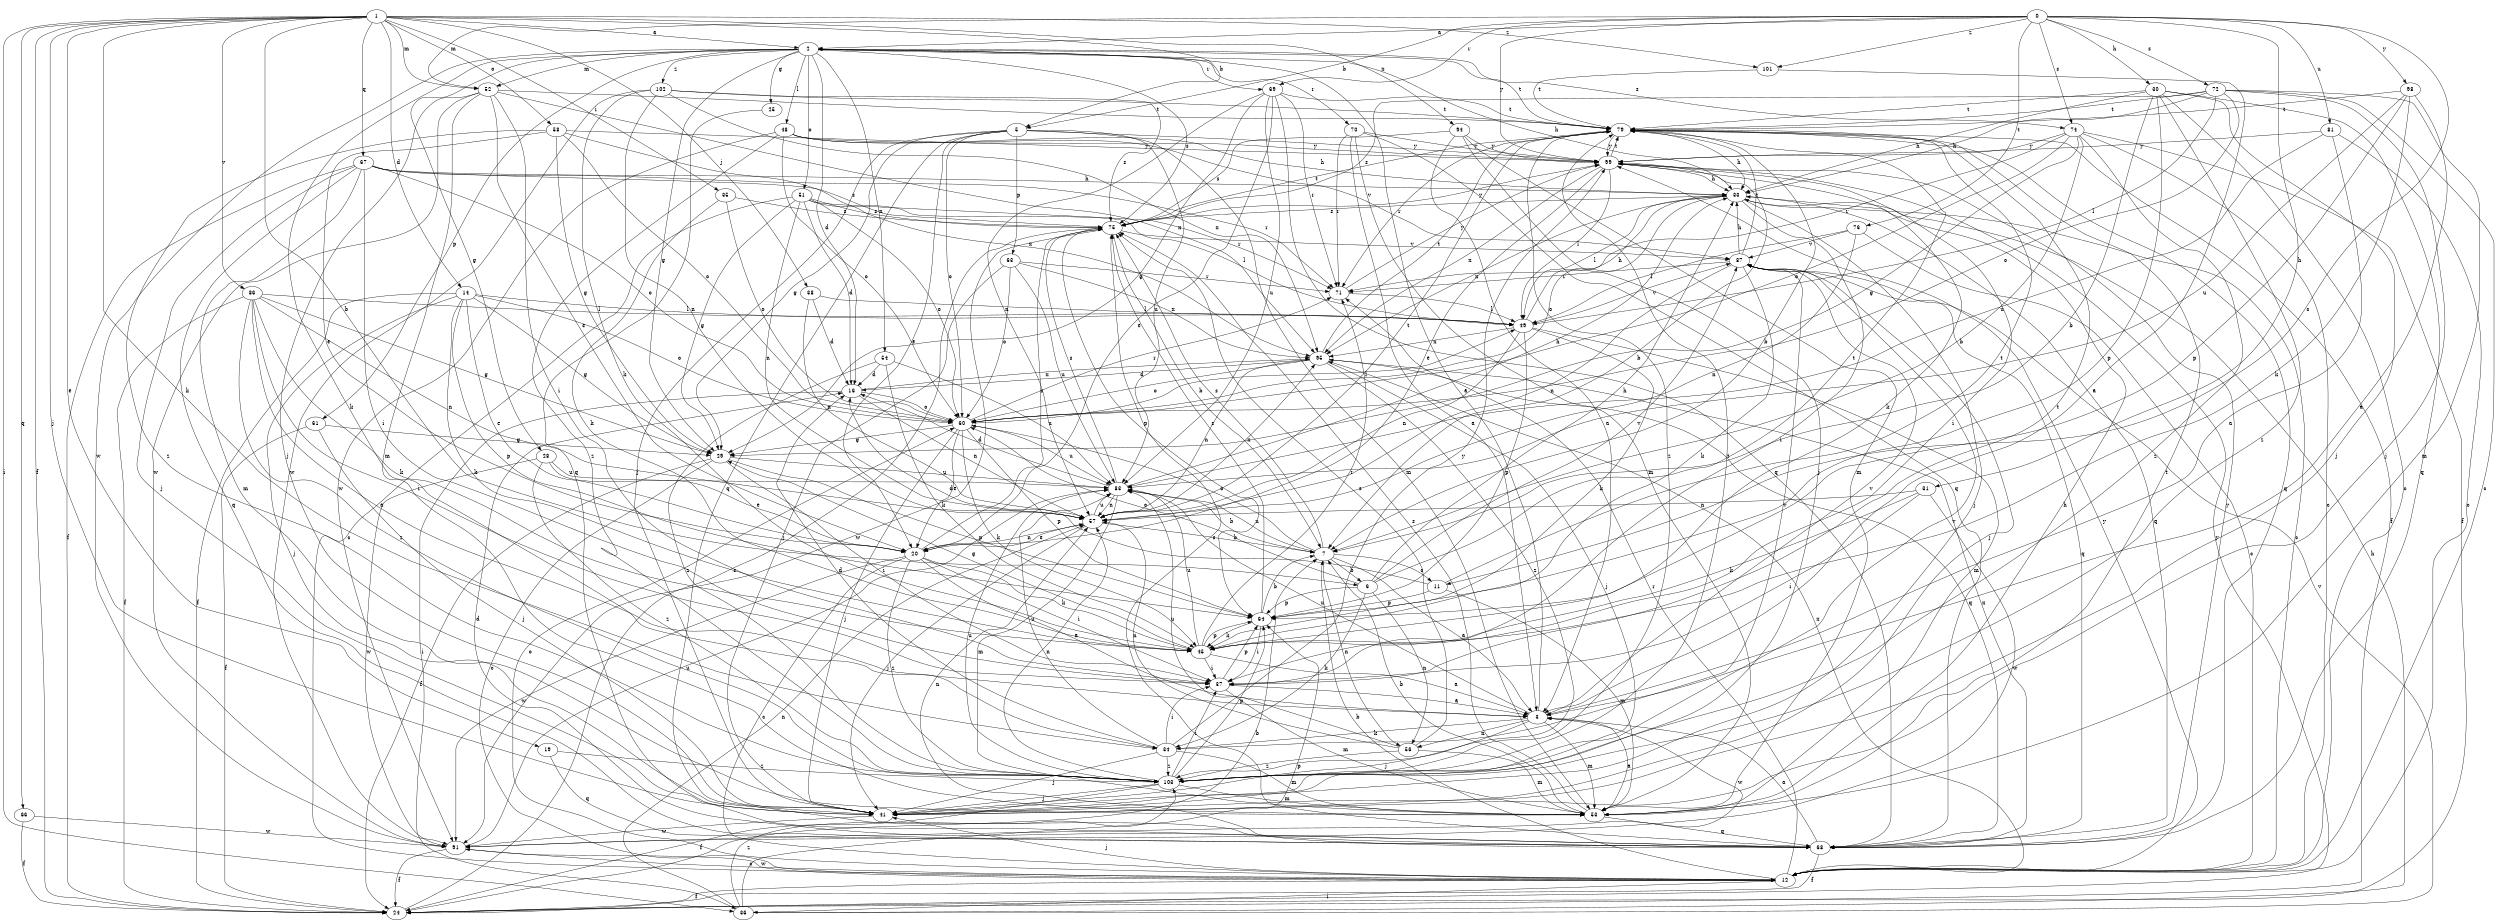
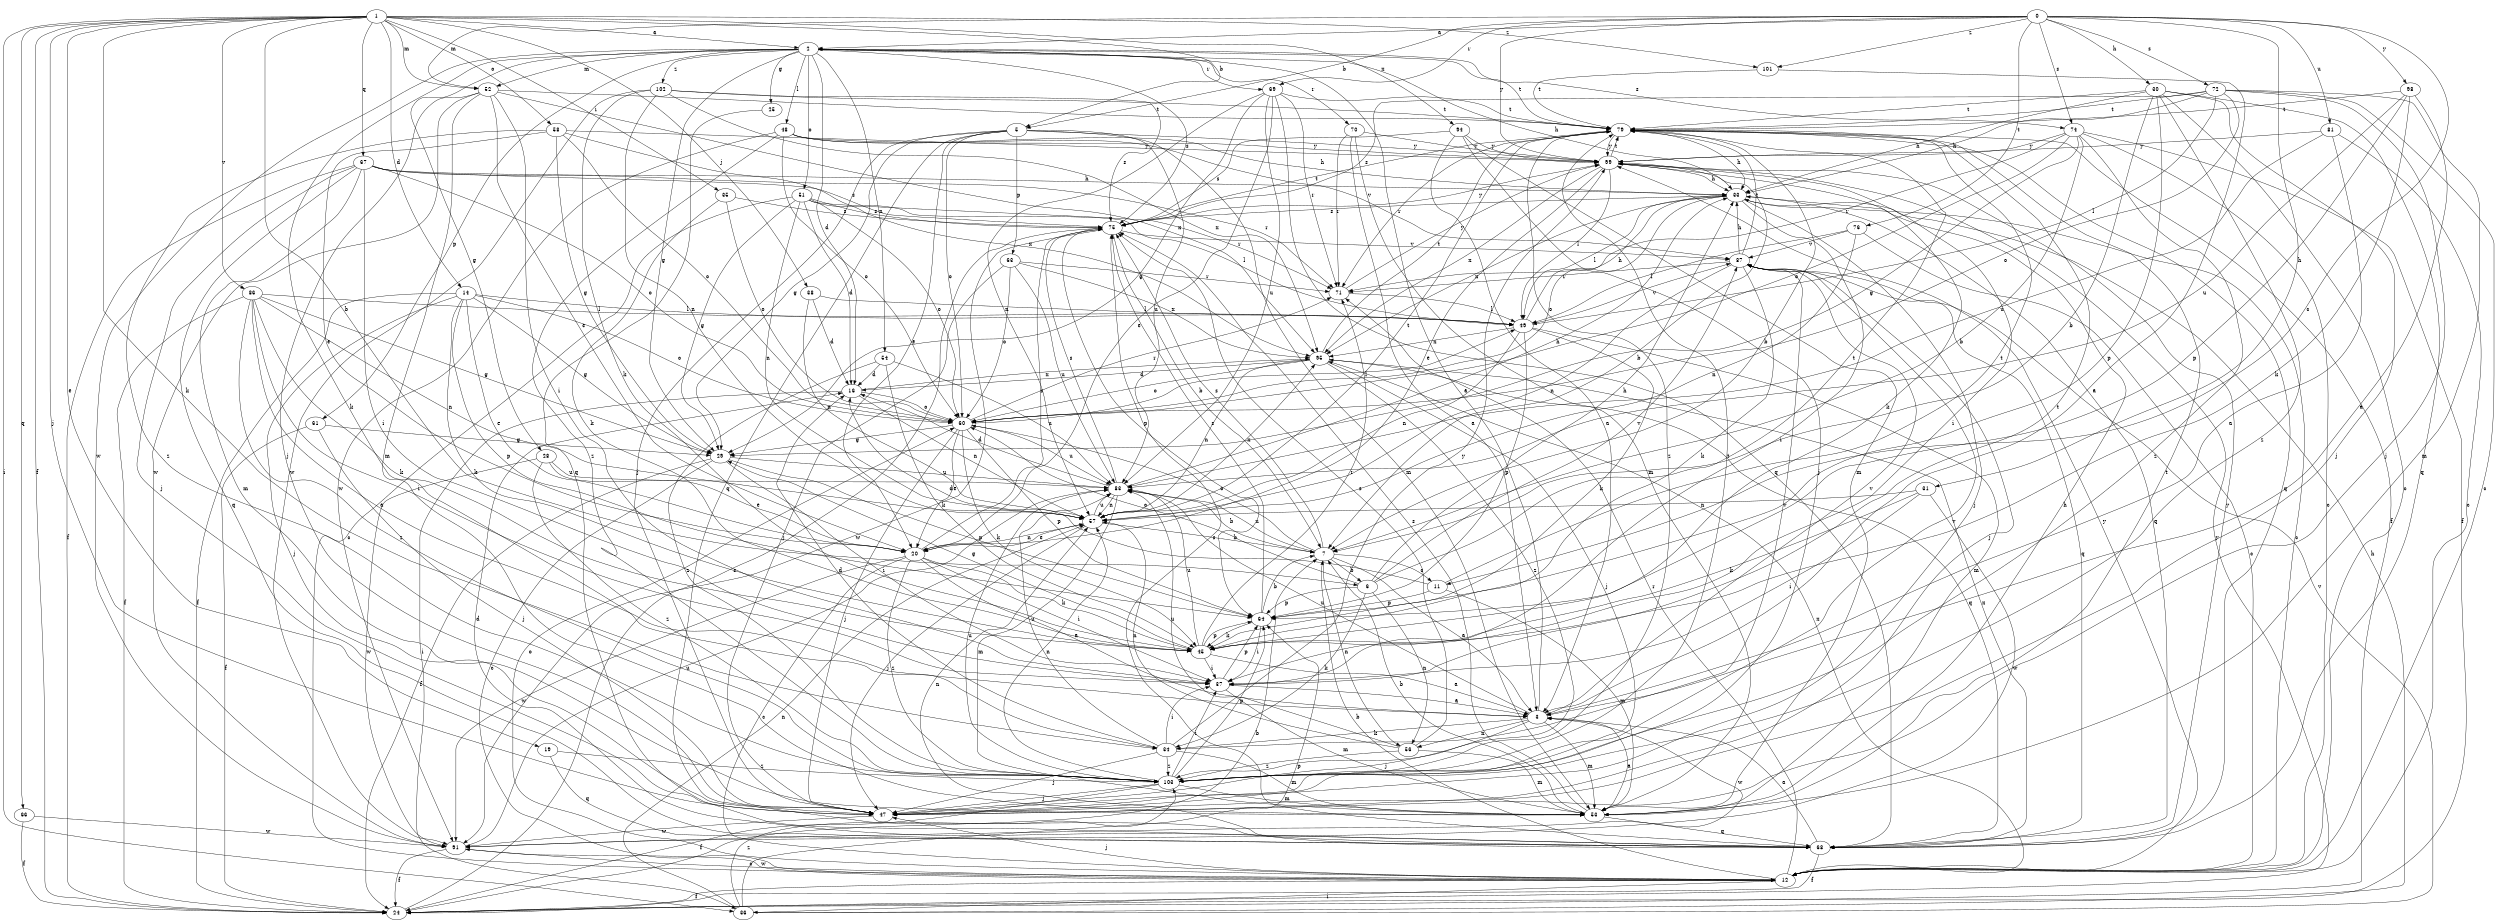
(1834, 411) -> none
(883, 815) -> (883, 815)
